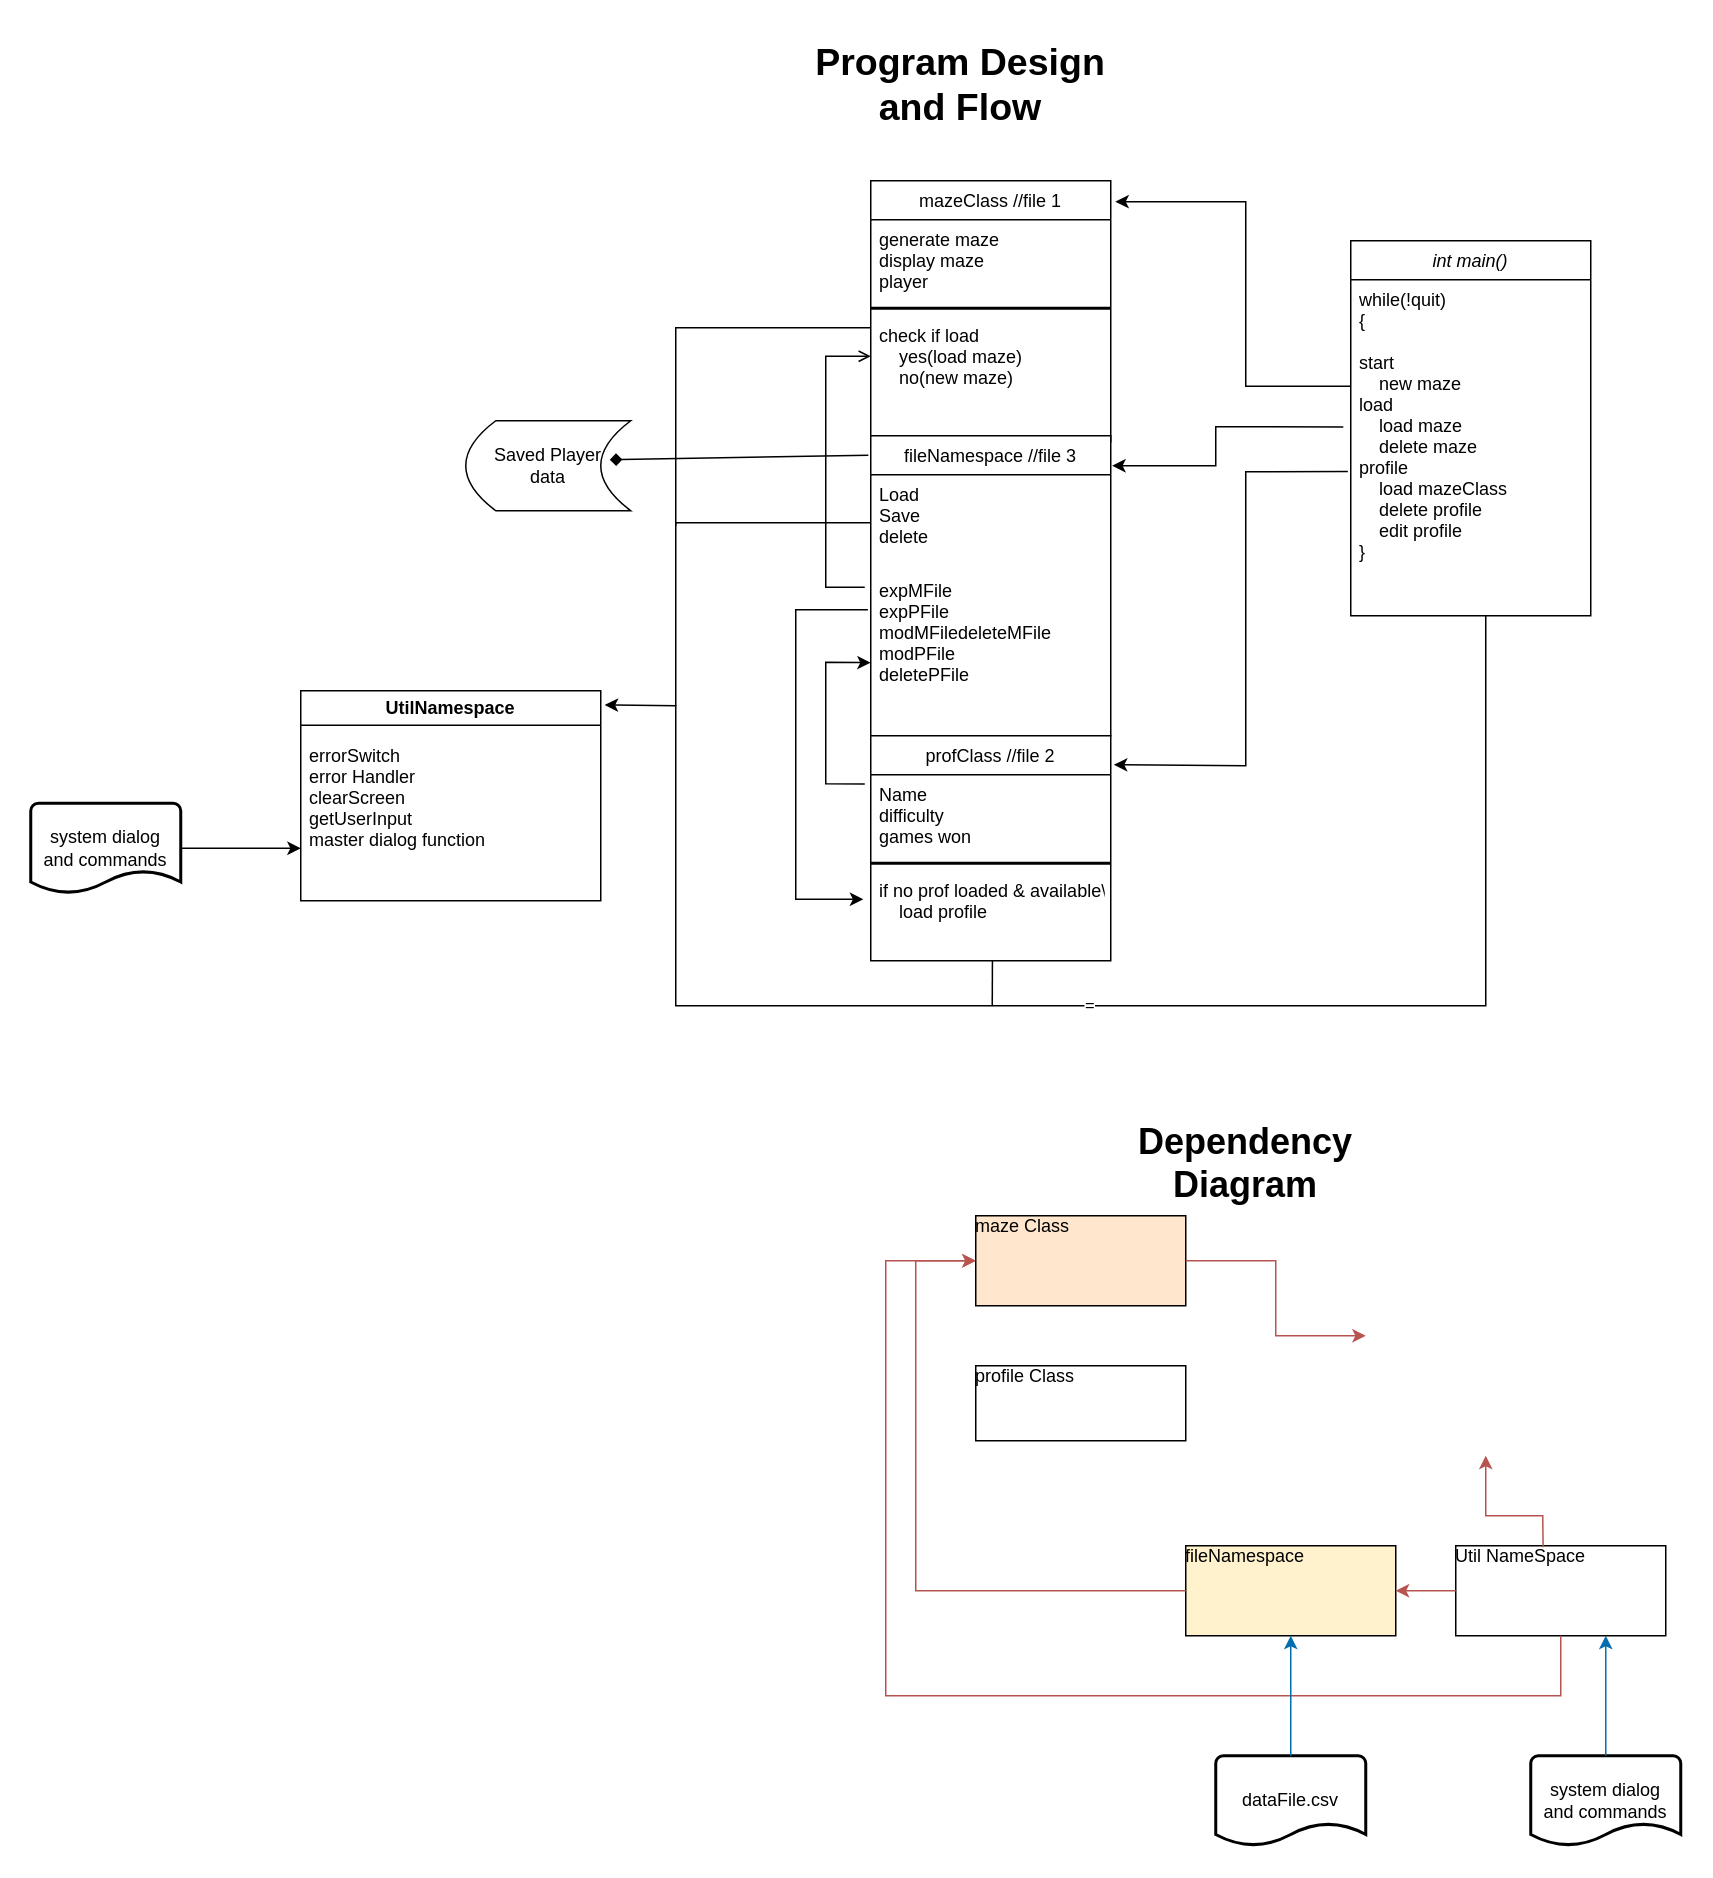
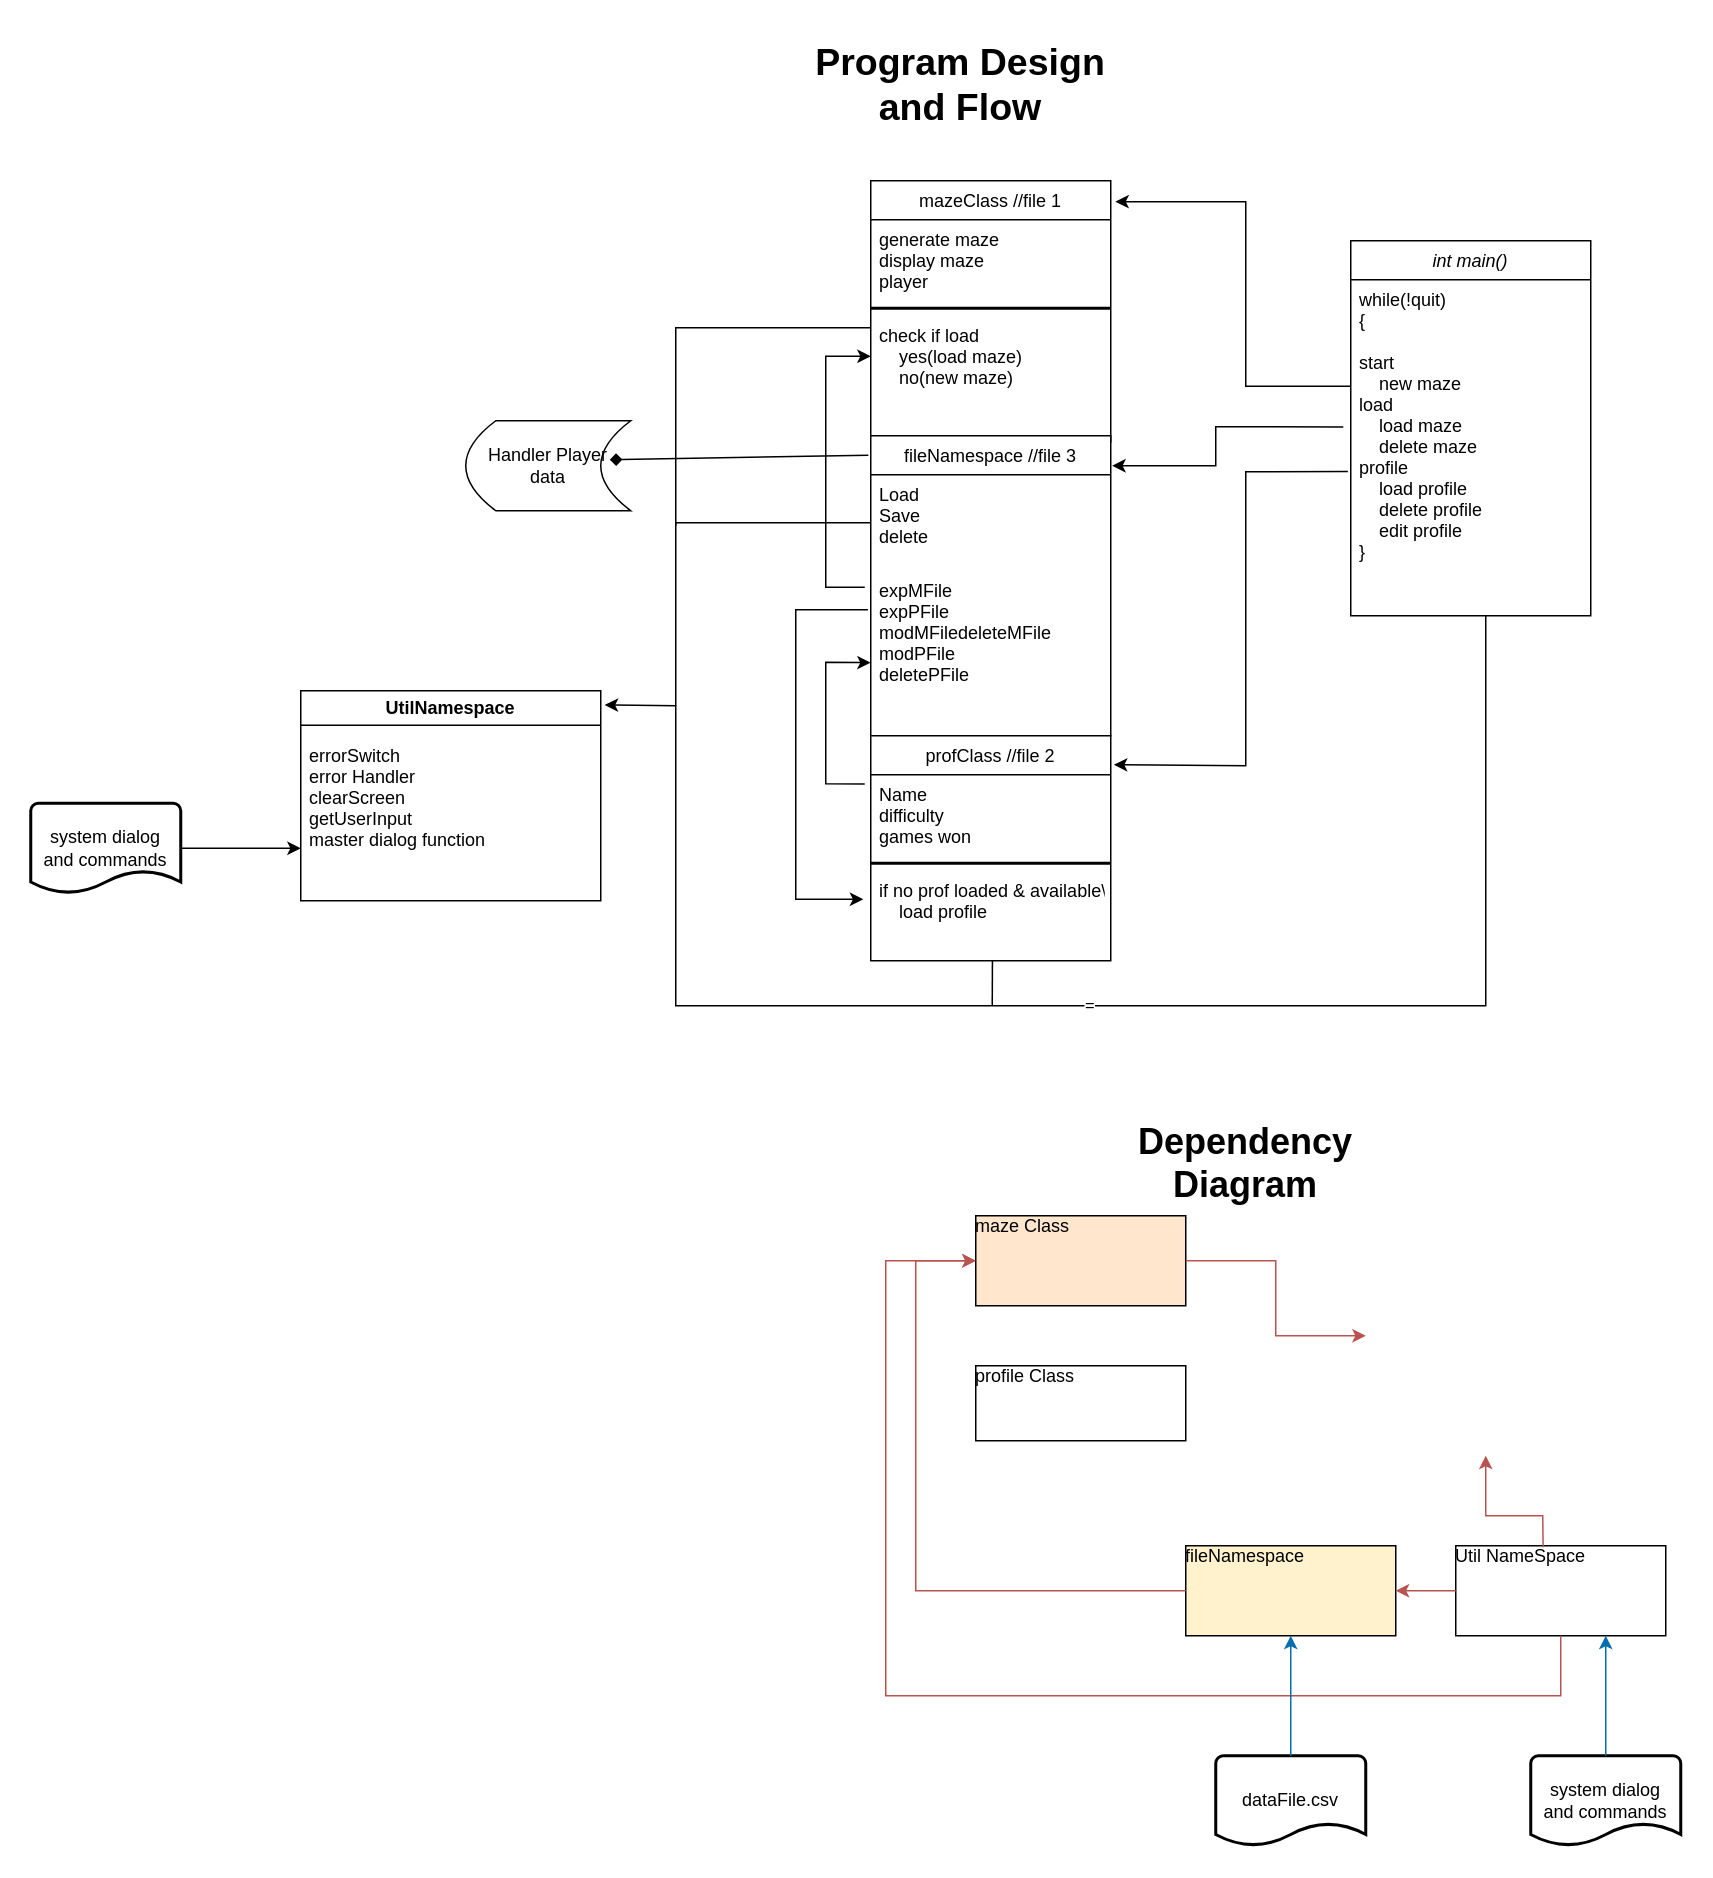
(1410, 300) -> (1410, 300)
(861, 356) -> (859, 356)
(548, 466) -> (548, 466)
